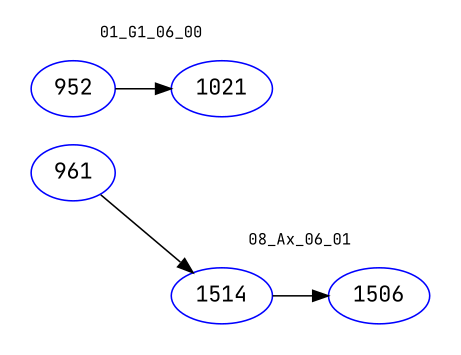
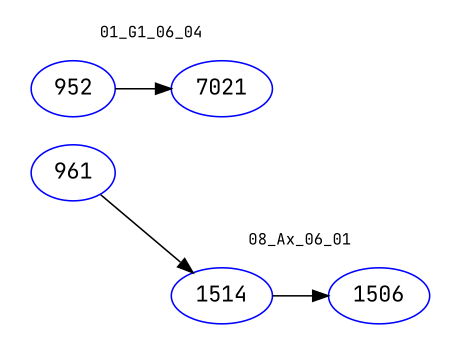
(152, 33) -> (152, 33)
(222, 89) -> (222, 89)
